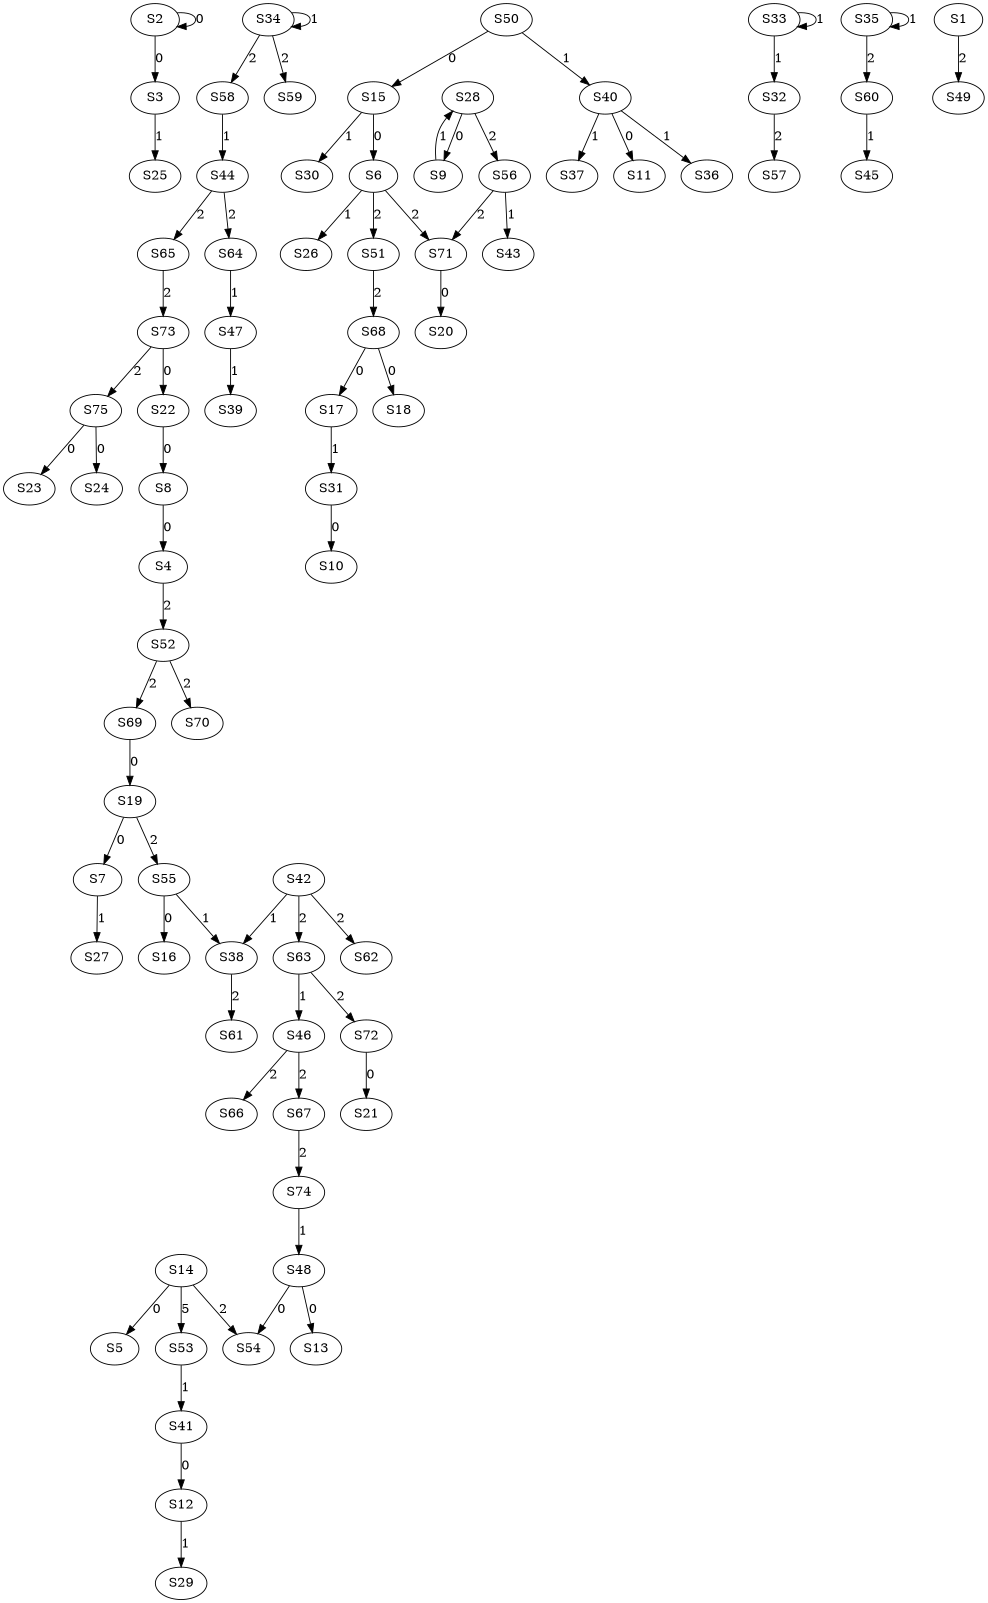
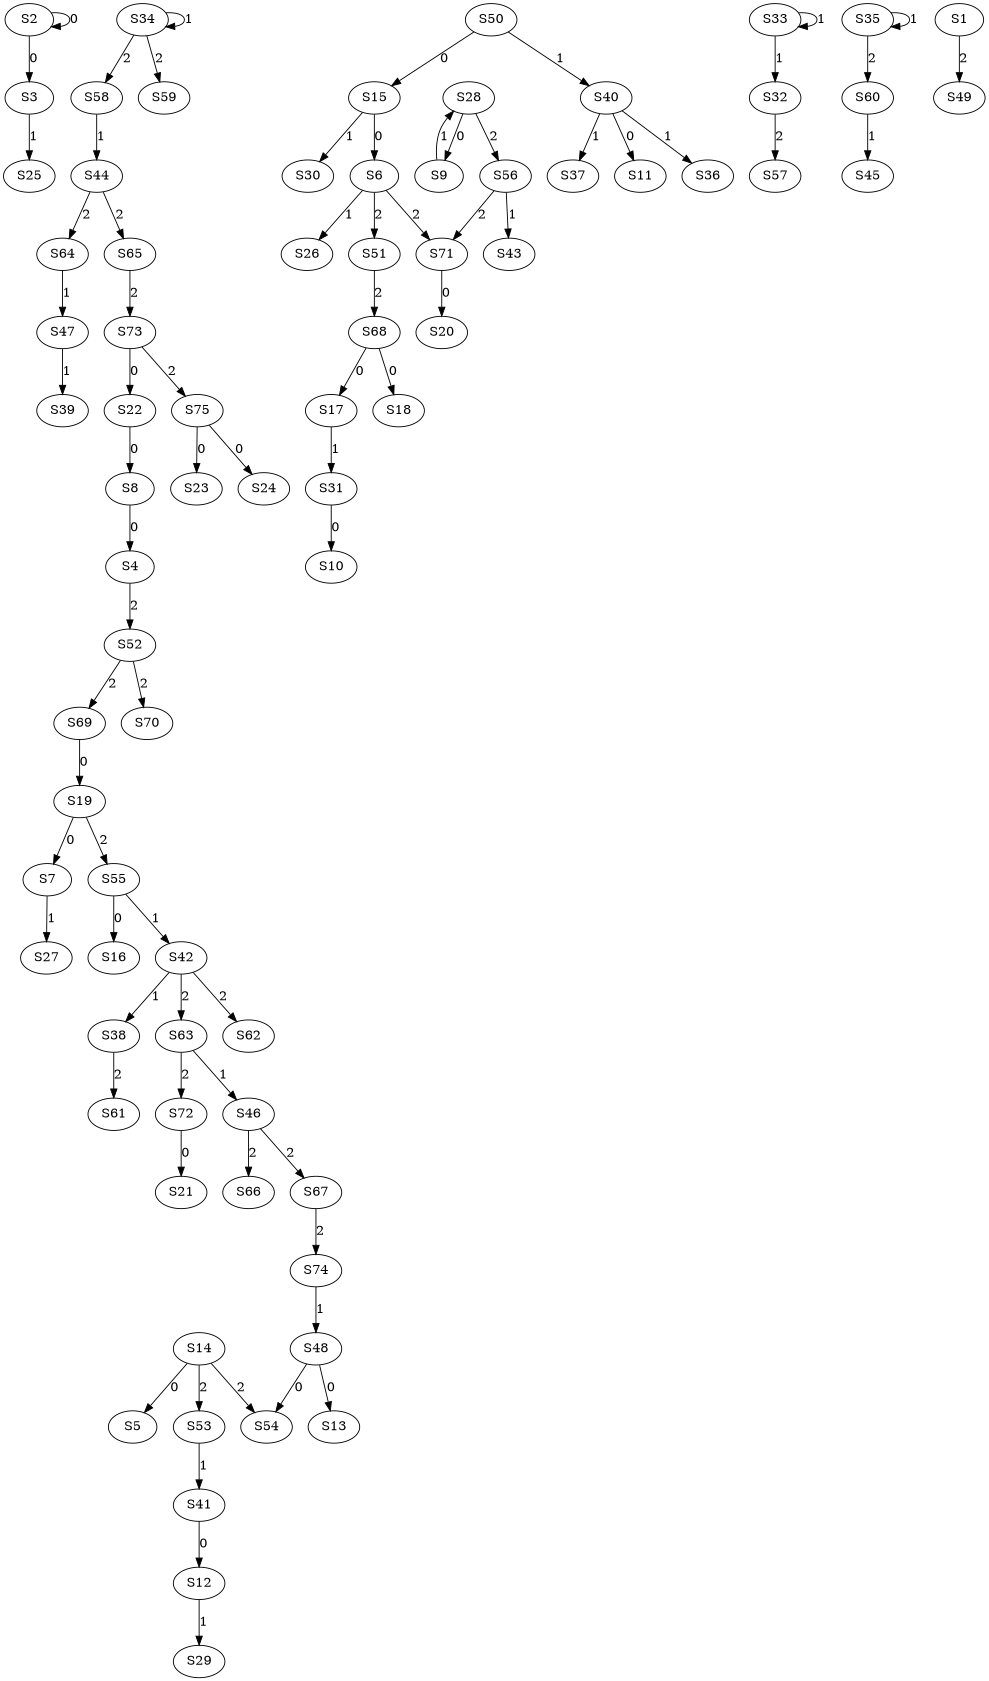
(195, 915) -> (144, 915)
(186, 1310) -> (204, 1388)
